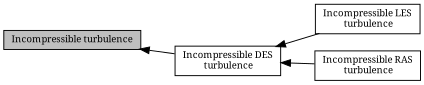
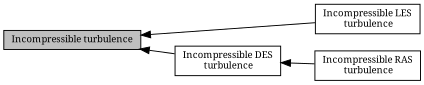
(302, 39) -> (233, 29)
